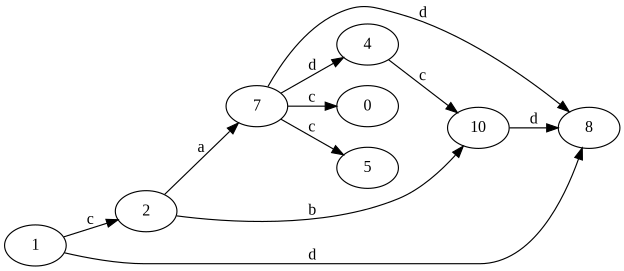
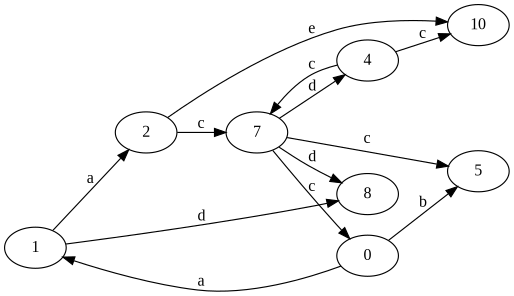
none -> (304, 79)
(528, 128) -> none
(202, 148) -> (202, 124)
(312, 211) -> (312, 29)
none -> (418, 217)
(91, 220) -> (91, 179)
none -> (207, 291)
